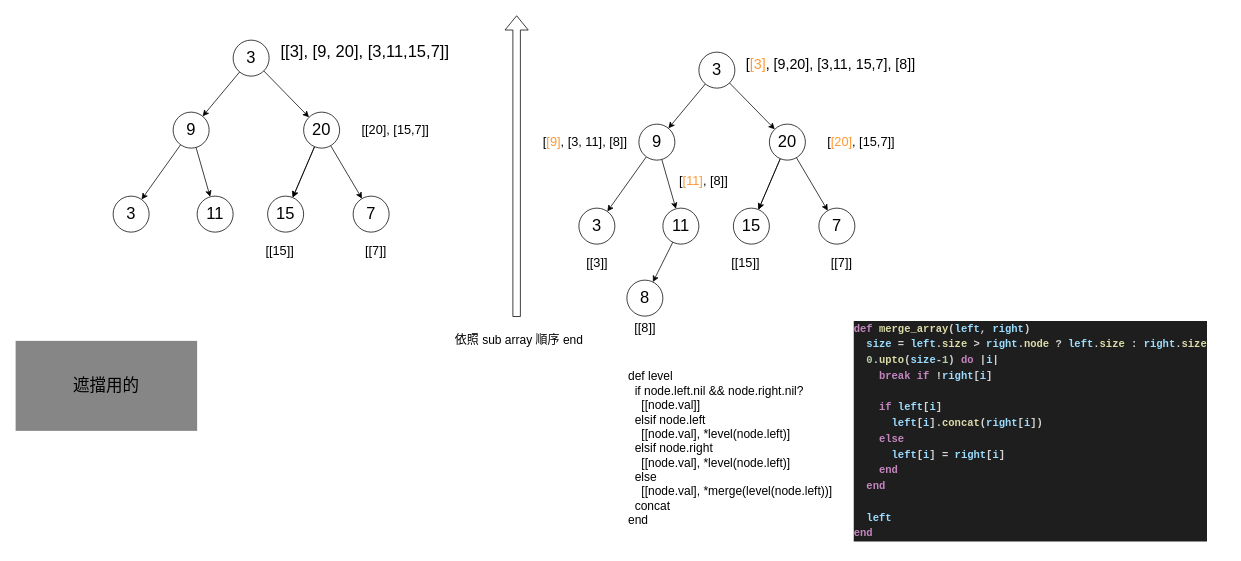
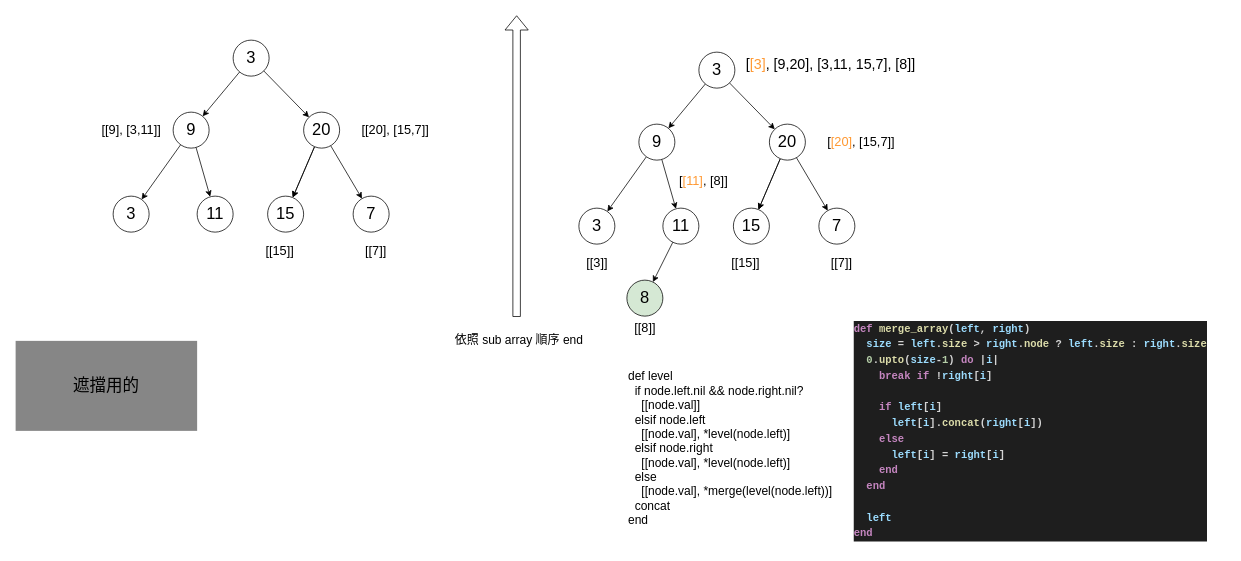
(365, 52) -> none
none -> (131, 130)
(585, 142) -> none
(645, 298) -> (645, 298)
